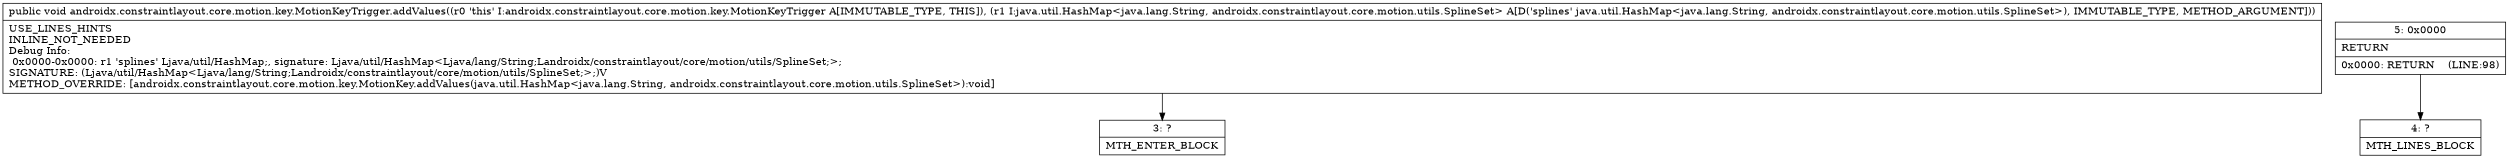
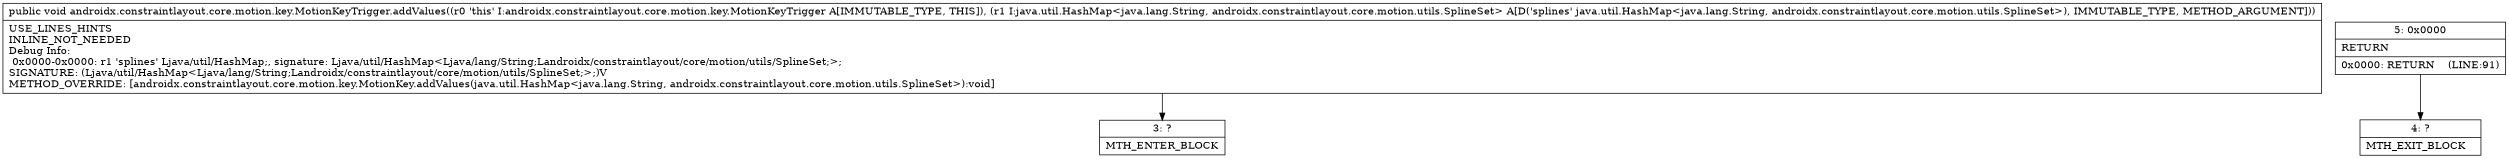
(2420, 65) -> (2420, 65)
(2420, 146) -> (2416, 146)
